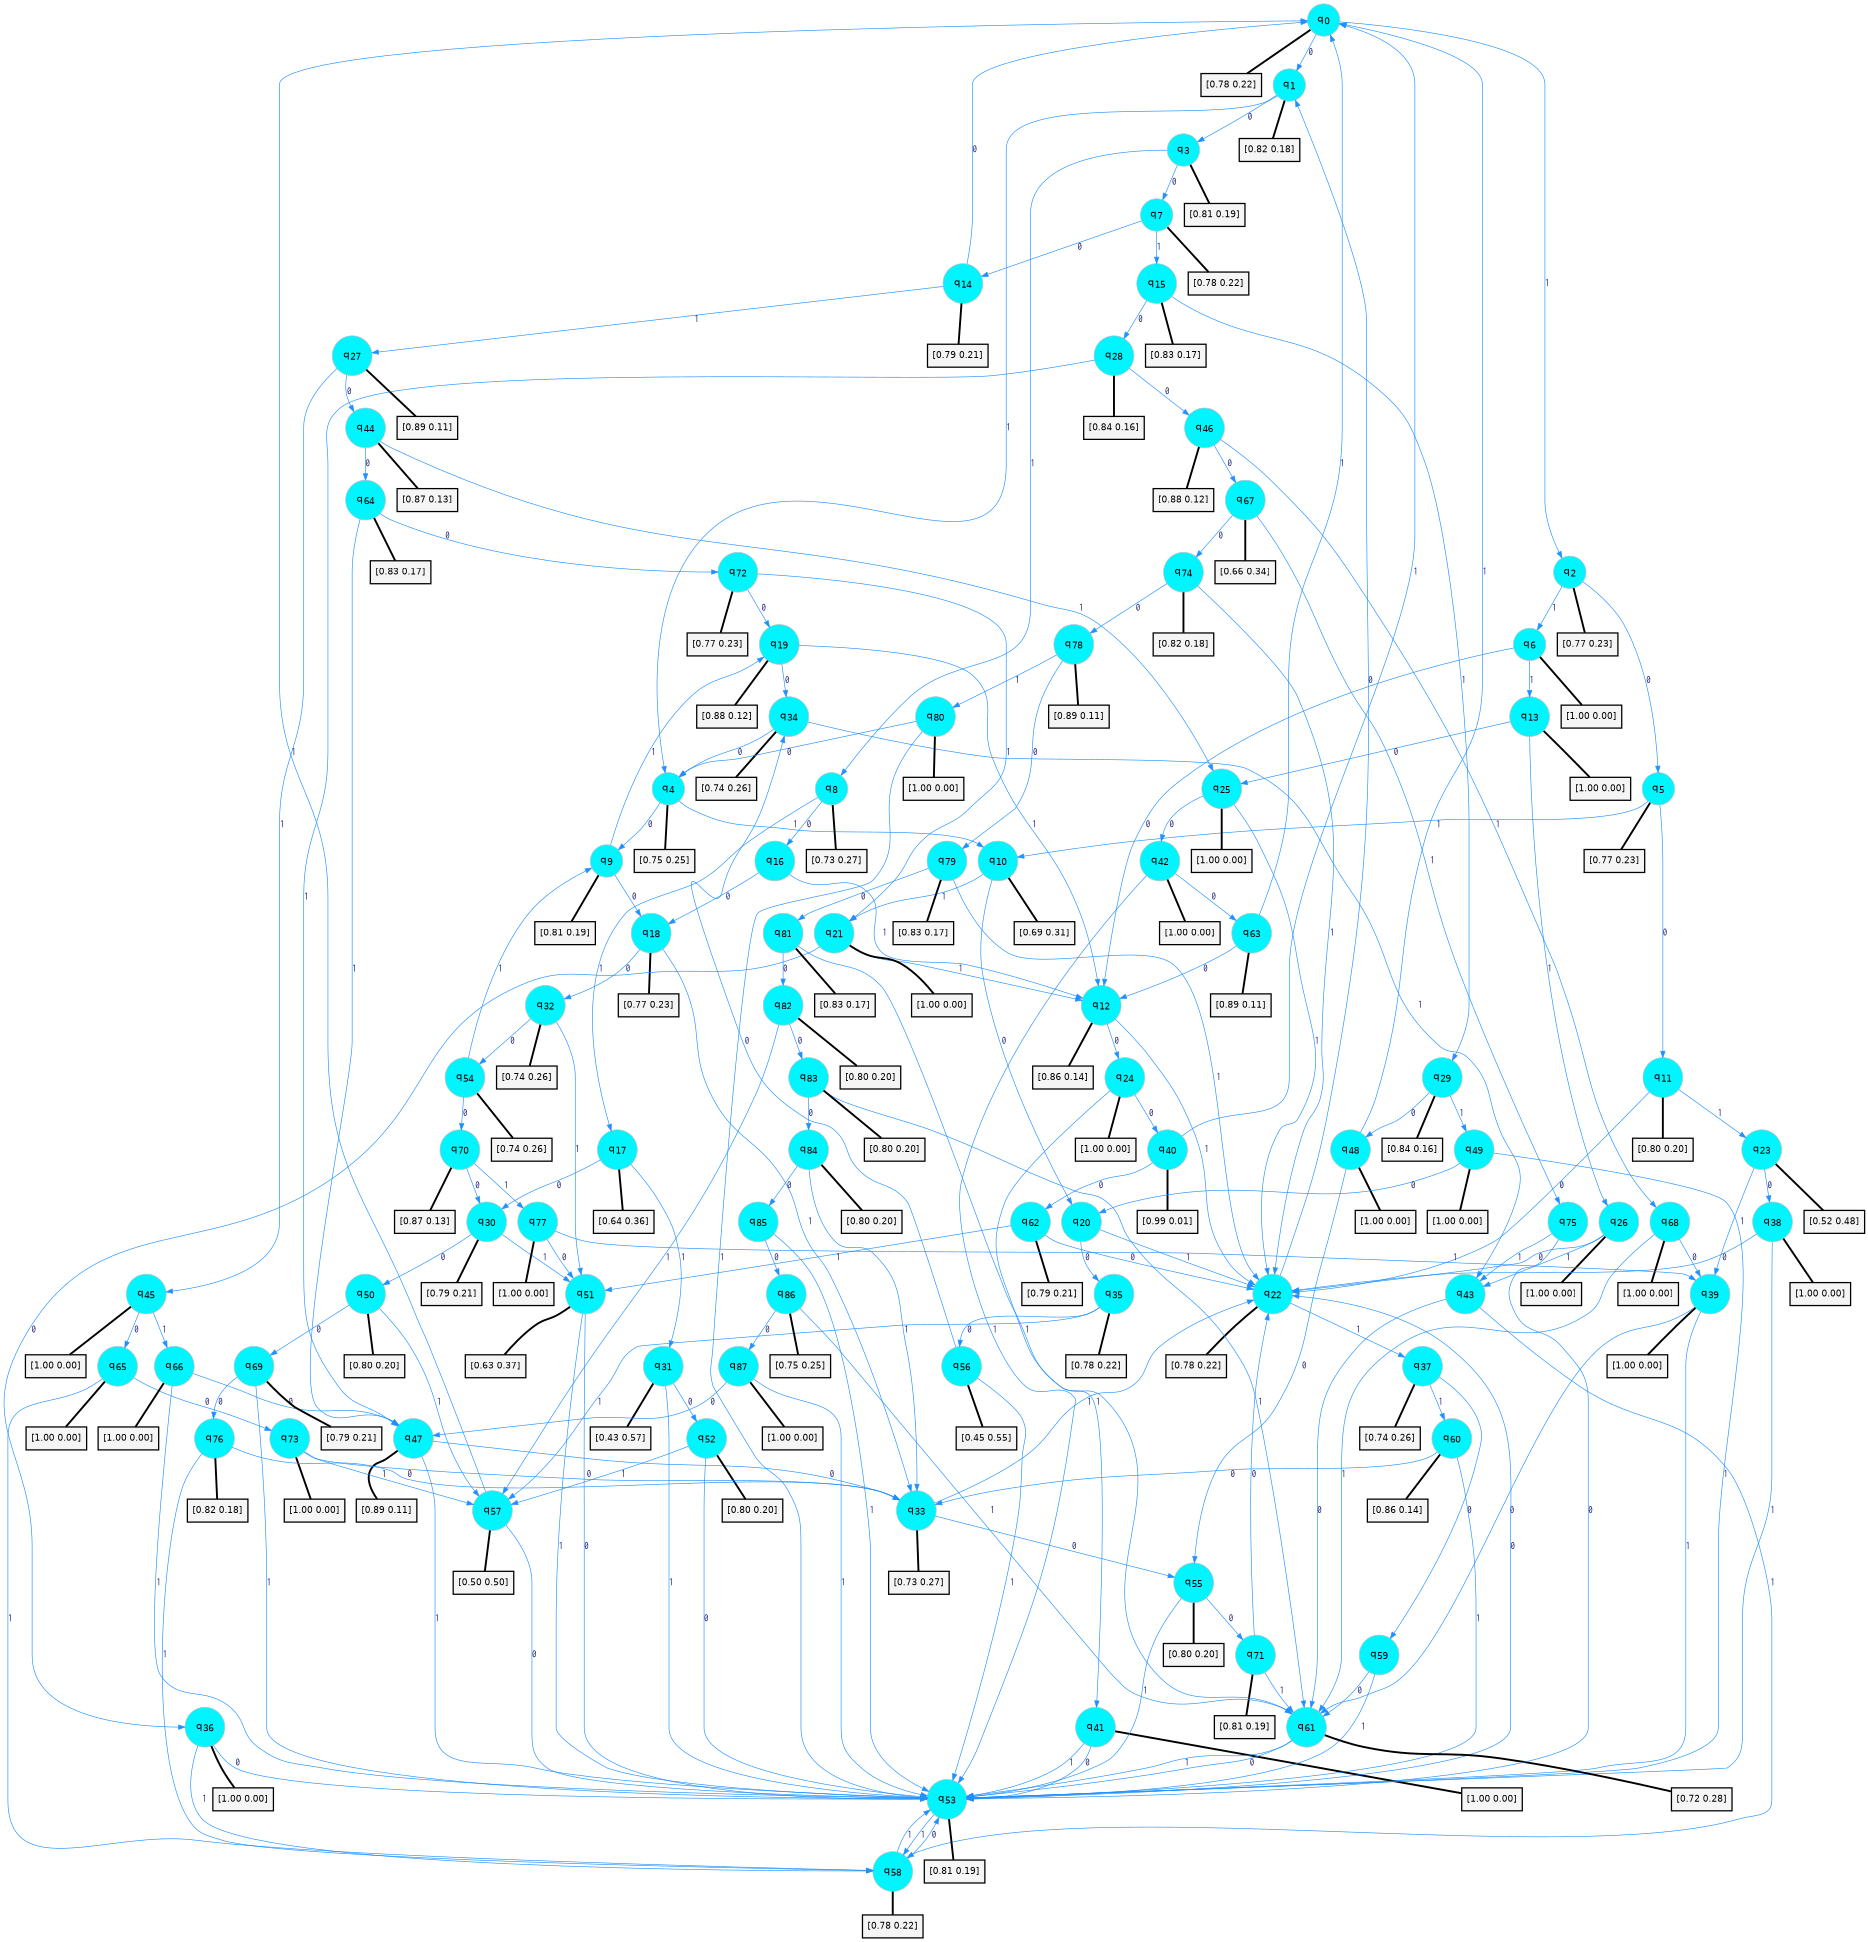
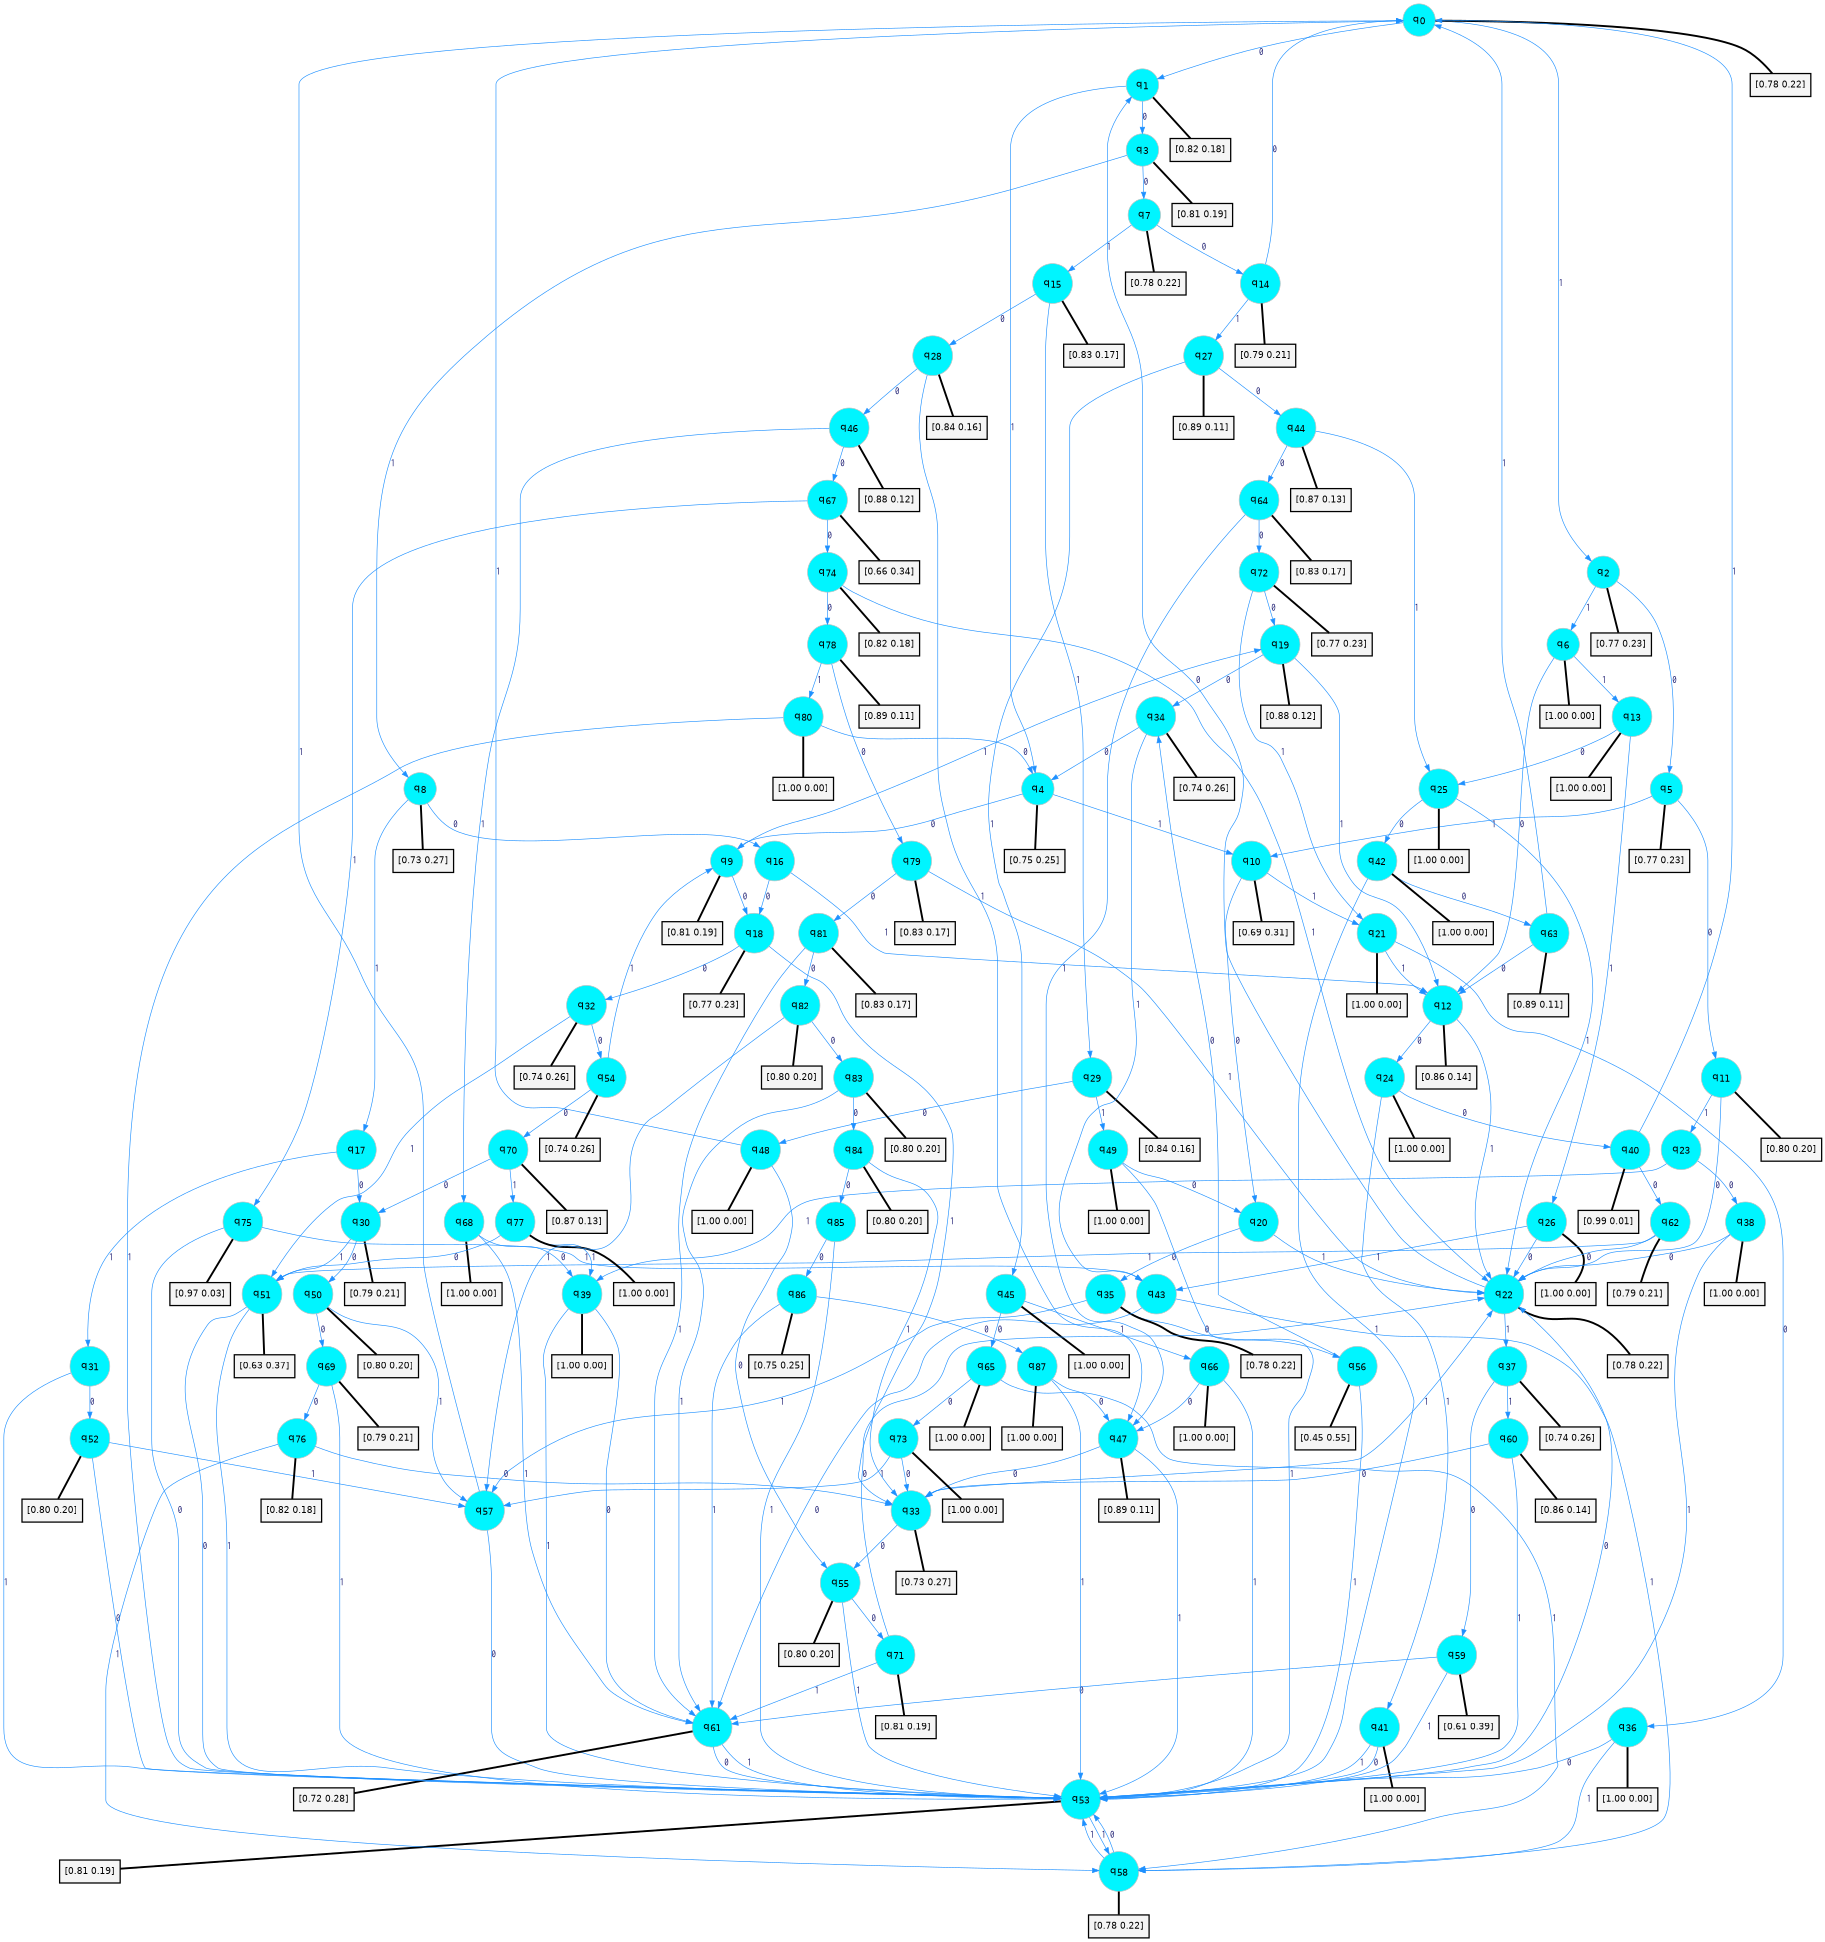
(624, 1222) -> none
(1834, 1222) -> none
none -> (200, 1294)
(621, 1438) -> none
(483, 1583) -> none
none -> (1469, 1727)
